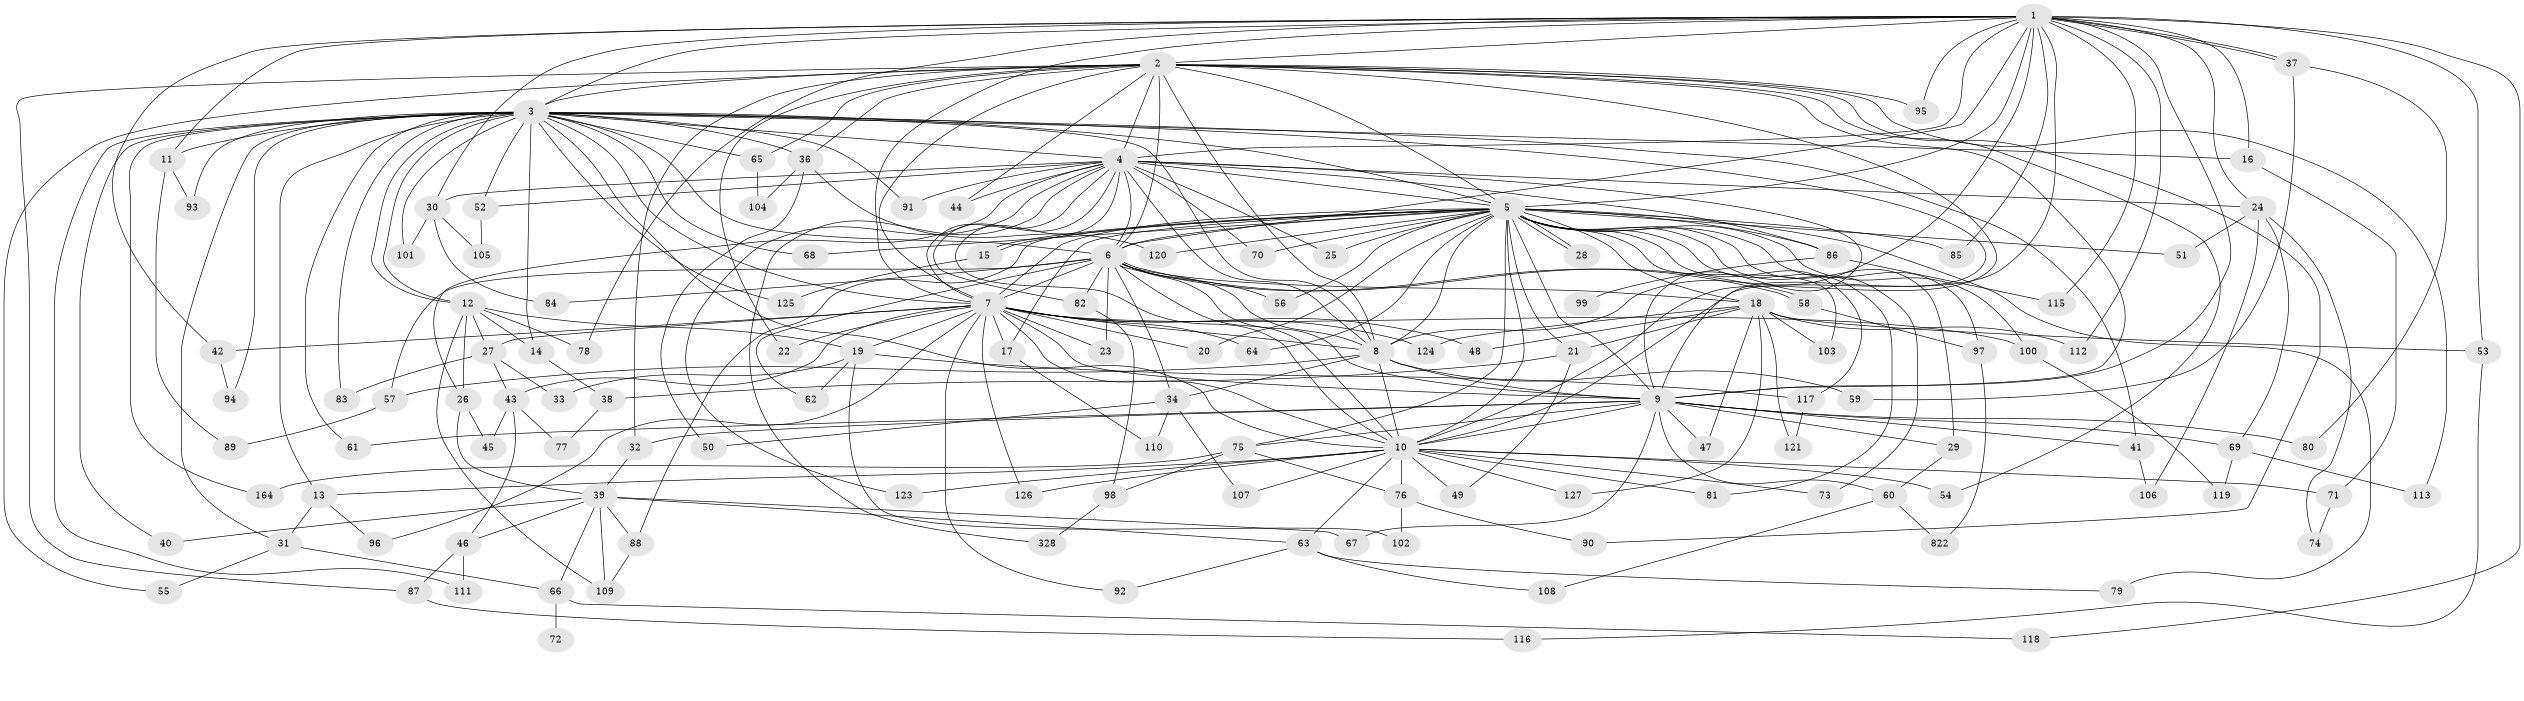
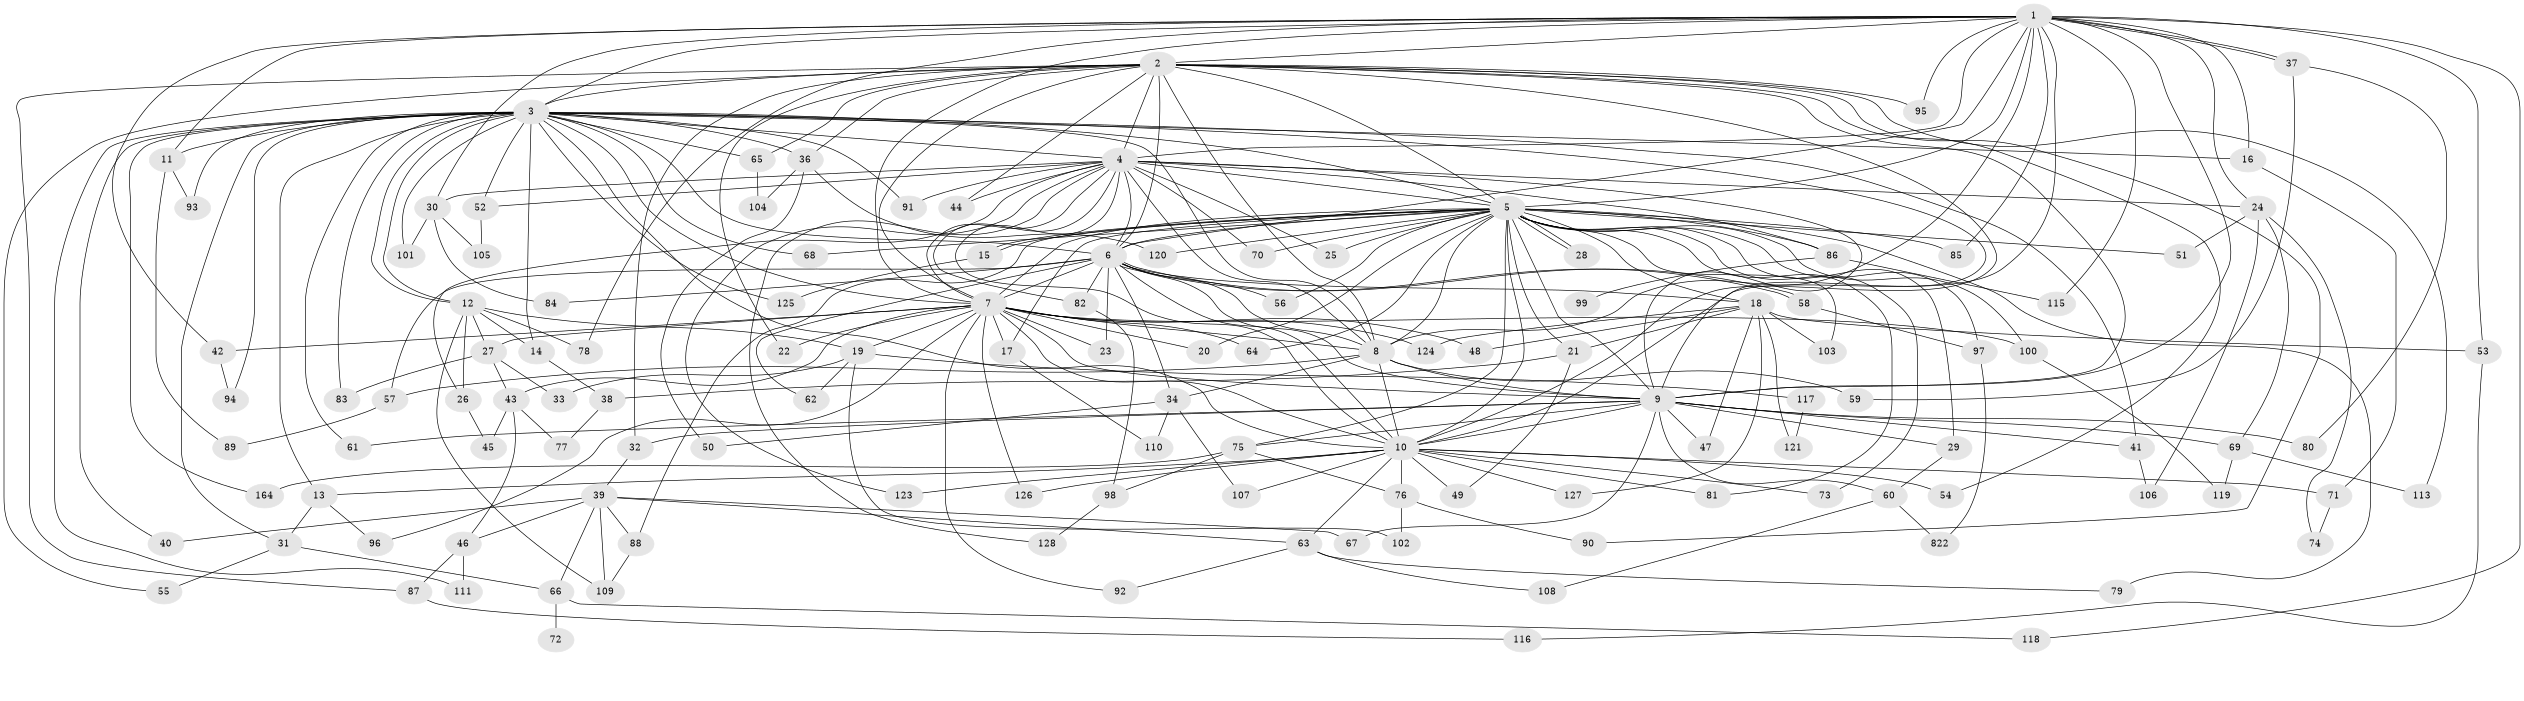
(1682, 266) -> none
(2079, 352) -> none
(497, 477) -> none
(1047, 544) -> (1047, 544)
